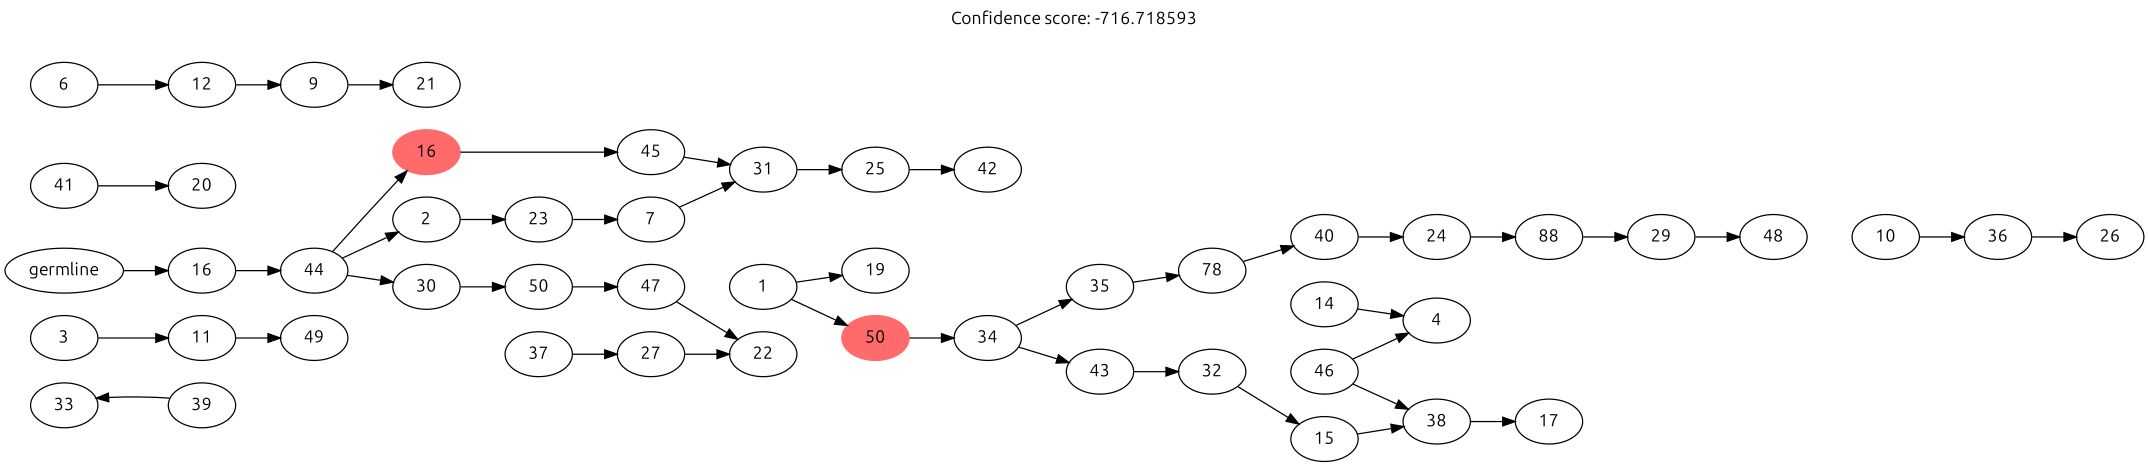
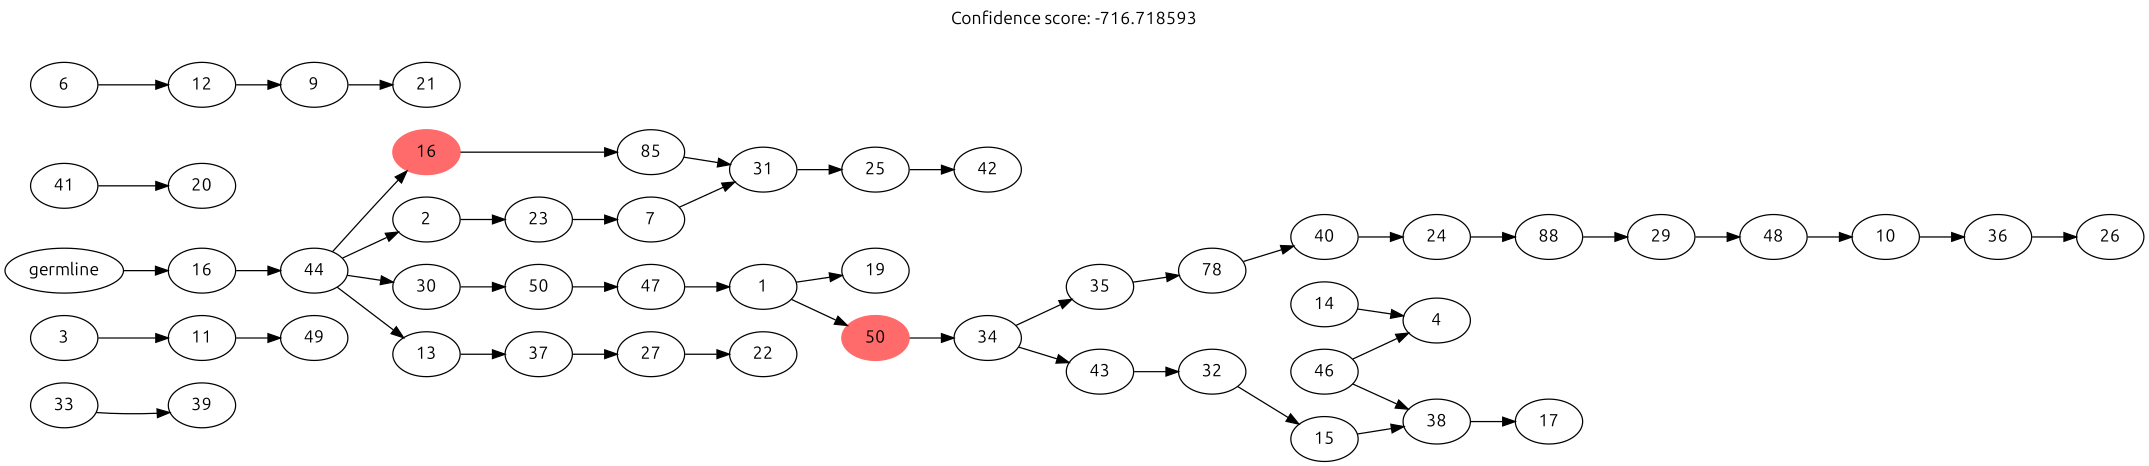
(651, 152) -> (651, 152)
none -> (1824, 237)
(702, 317) -> (701, 287)
none -> (426, 354)
(139, 397) -> (127, 414)
